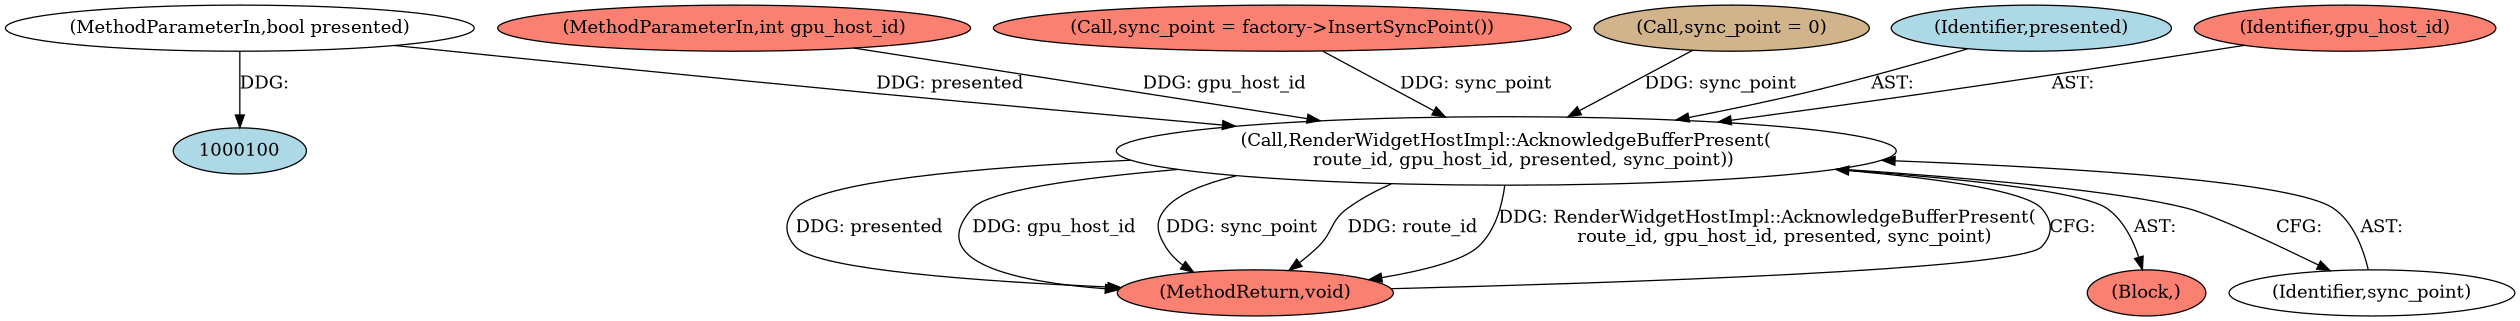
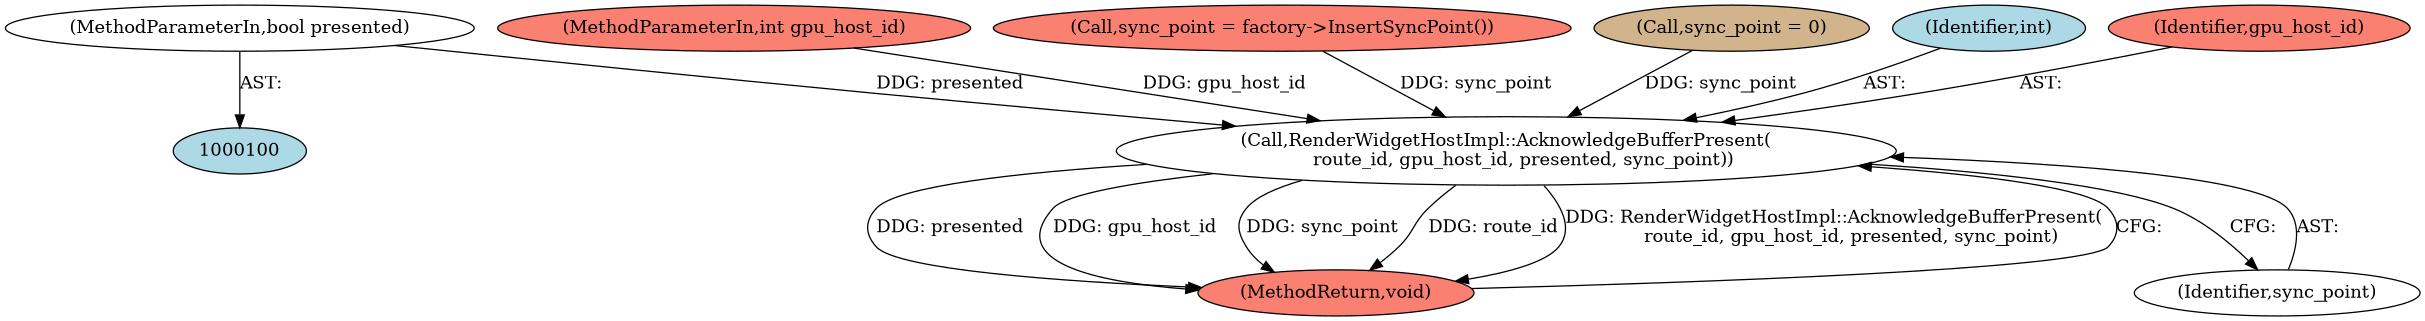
(2031, 28) -> (1989, 28)
(267, 84) -> (264, 84)
(2147, 293) -> none
